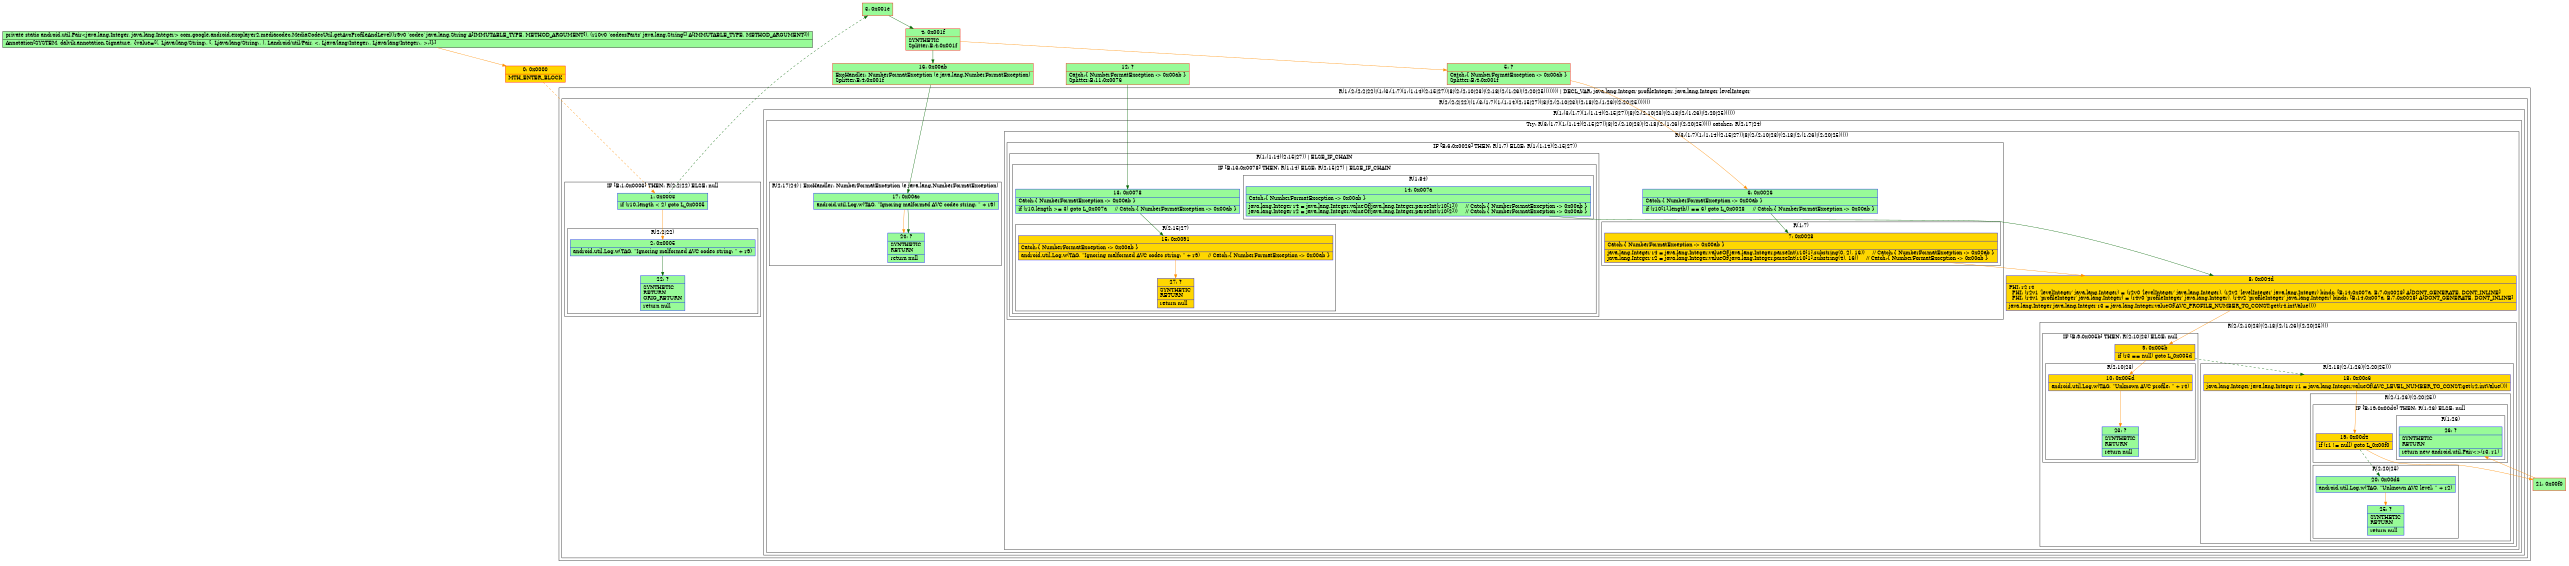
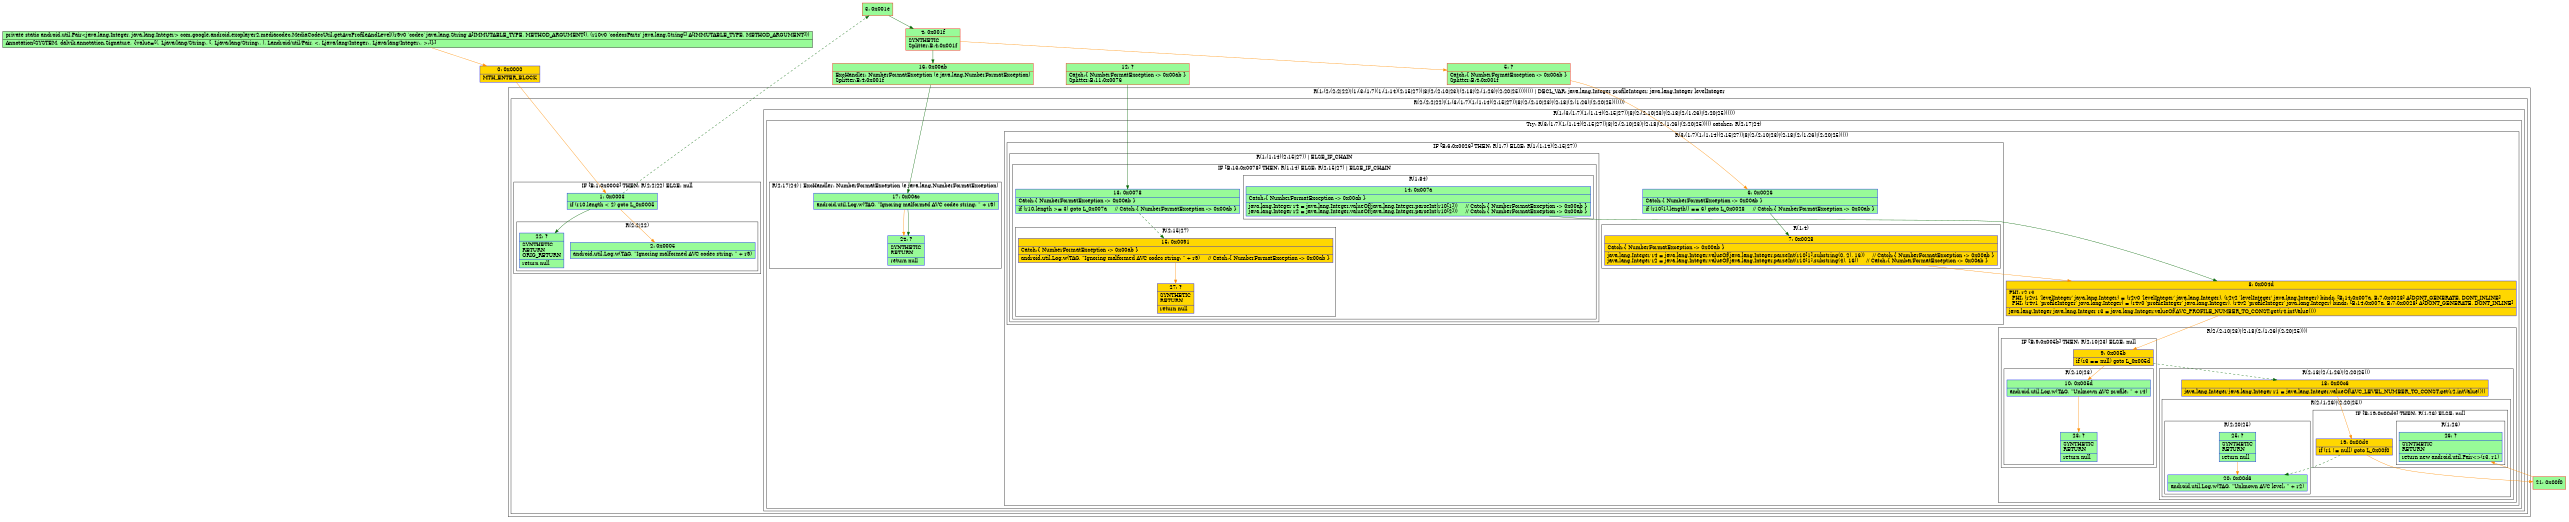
(535, 74) -> (510, 74)
(598, 136) -> (560, 136)
(1149, 222) -> (1150, 225)
(1801, 226) -> (1801, 229)
(663, 264) -> (573, 218)
(2120, 383) -> (2079, 388)
(2386, 497) -> (2237, 467)
